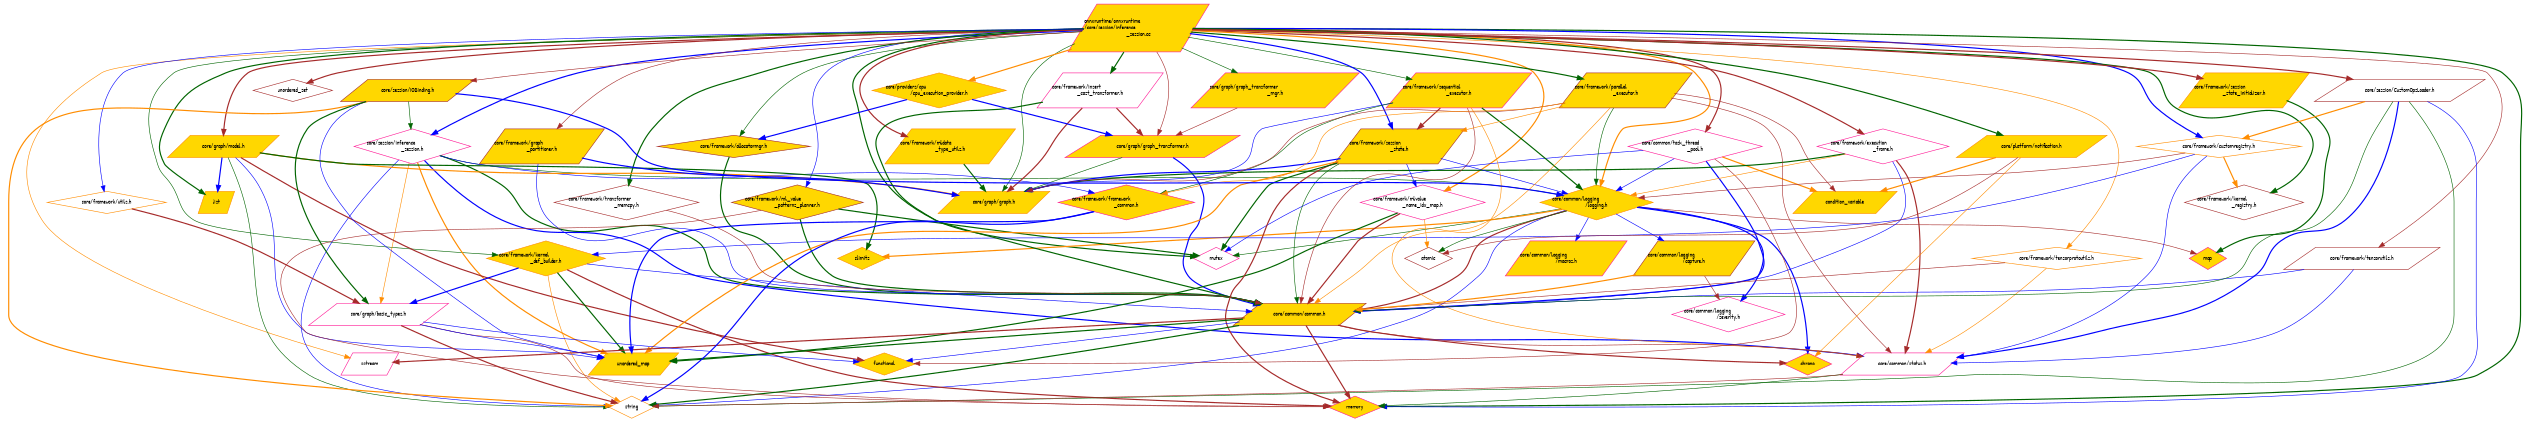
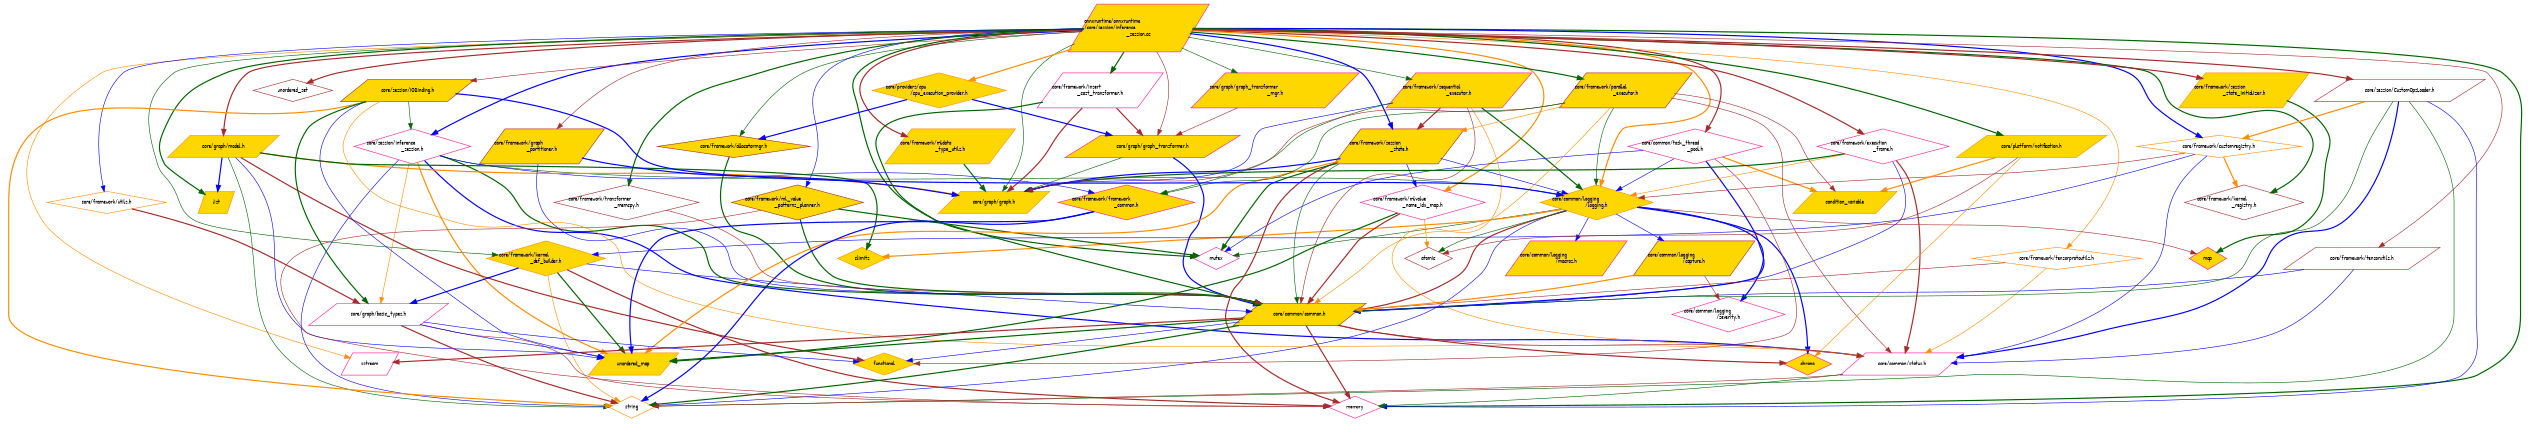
(1354, 121) -> (1354, 121)
none -> (995, 343)
(1355, 407) -> (1355, 407)
